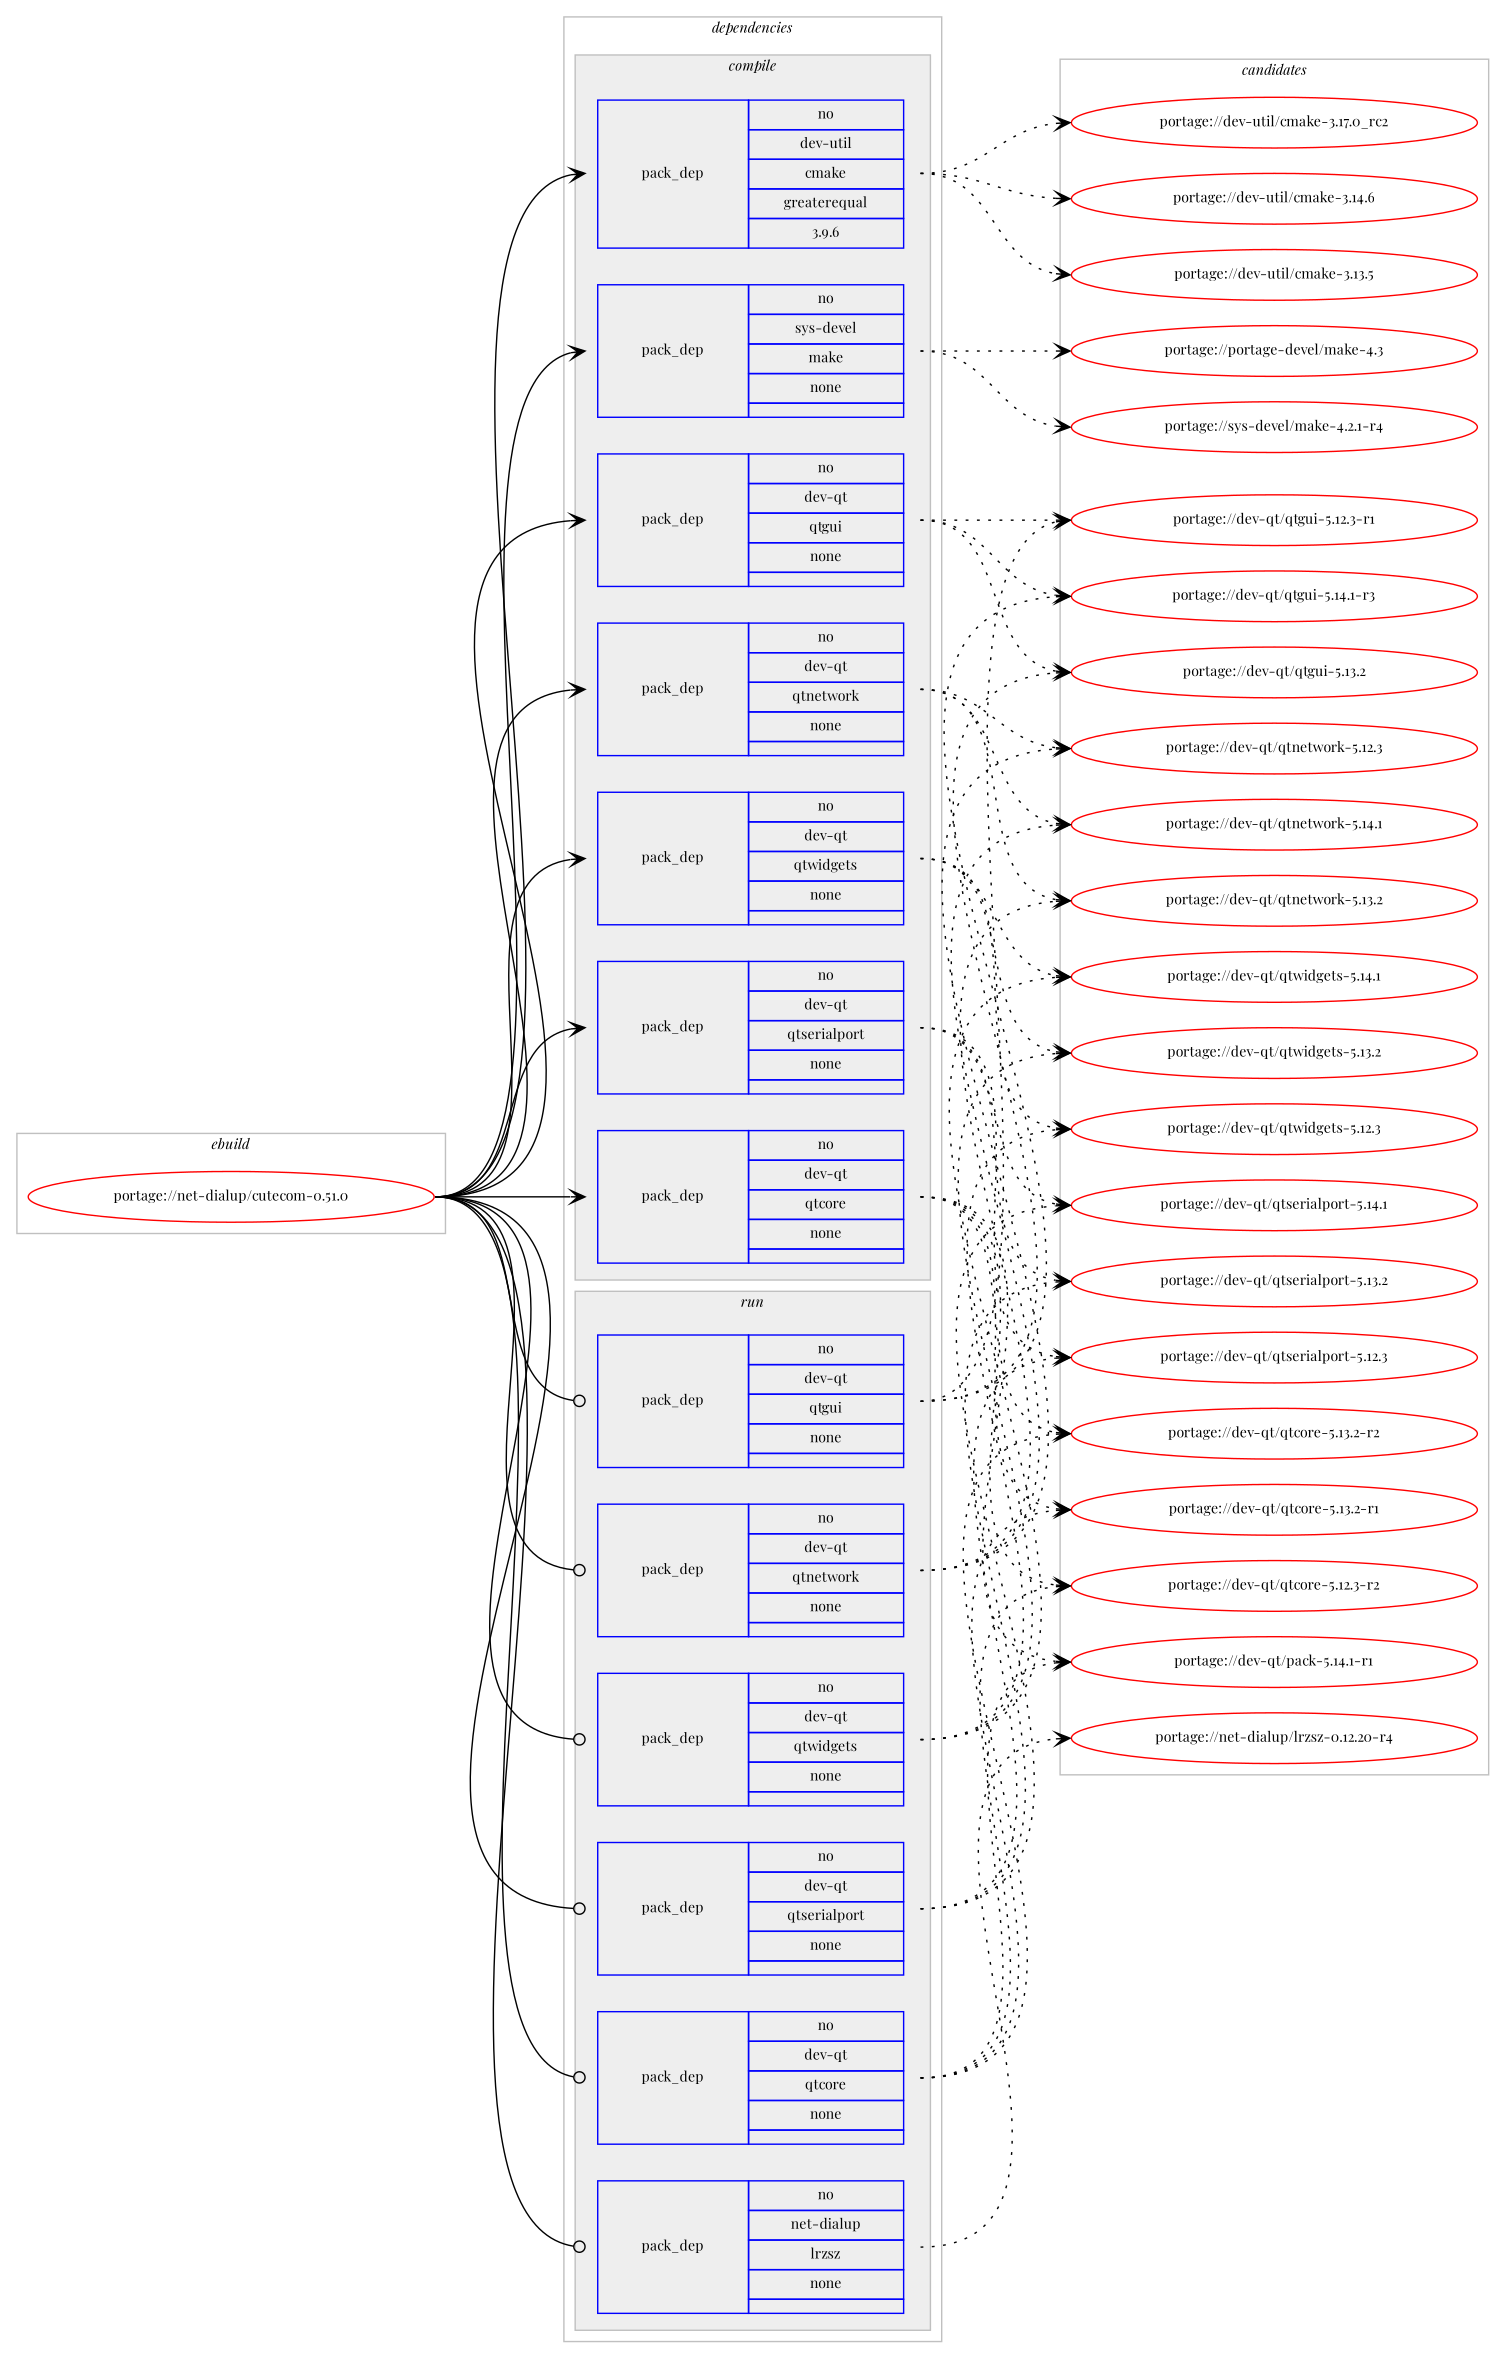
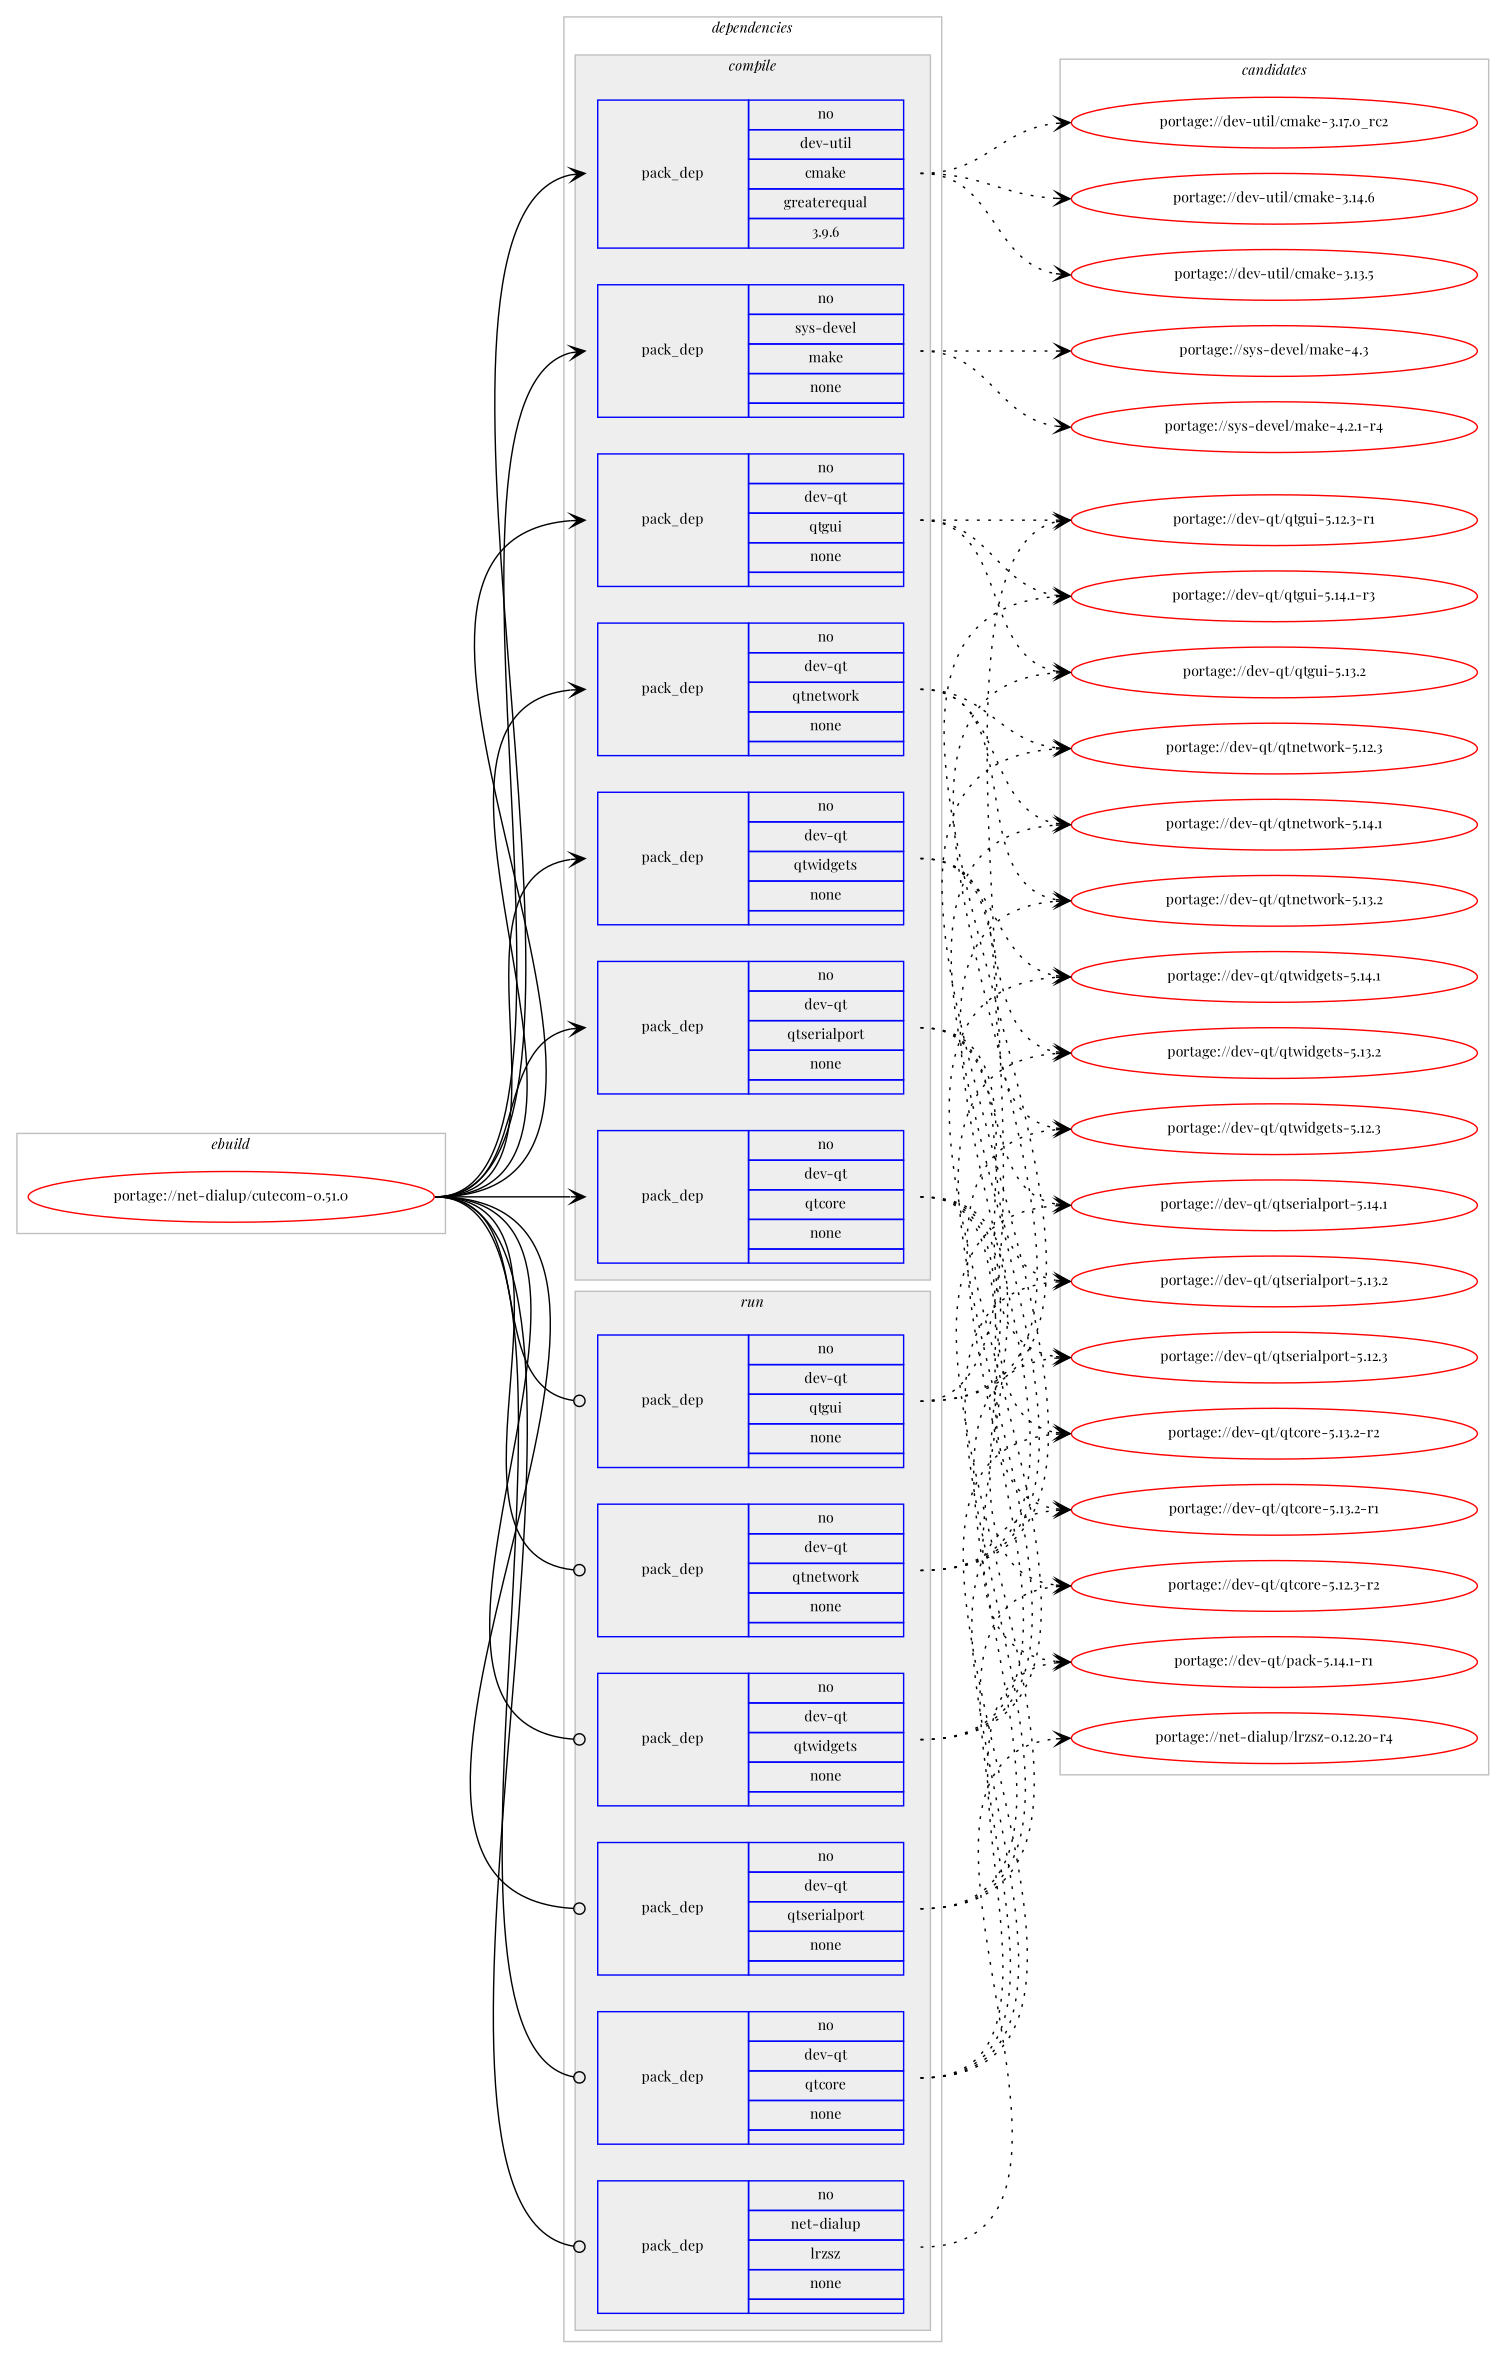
(1274, 351) -> (1274, 351)
